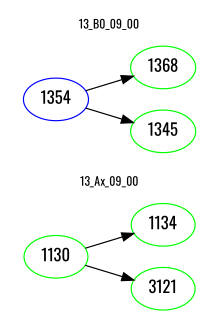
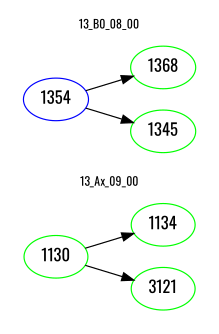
(110, 25) -> (110, 25)
